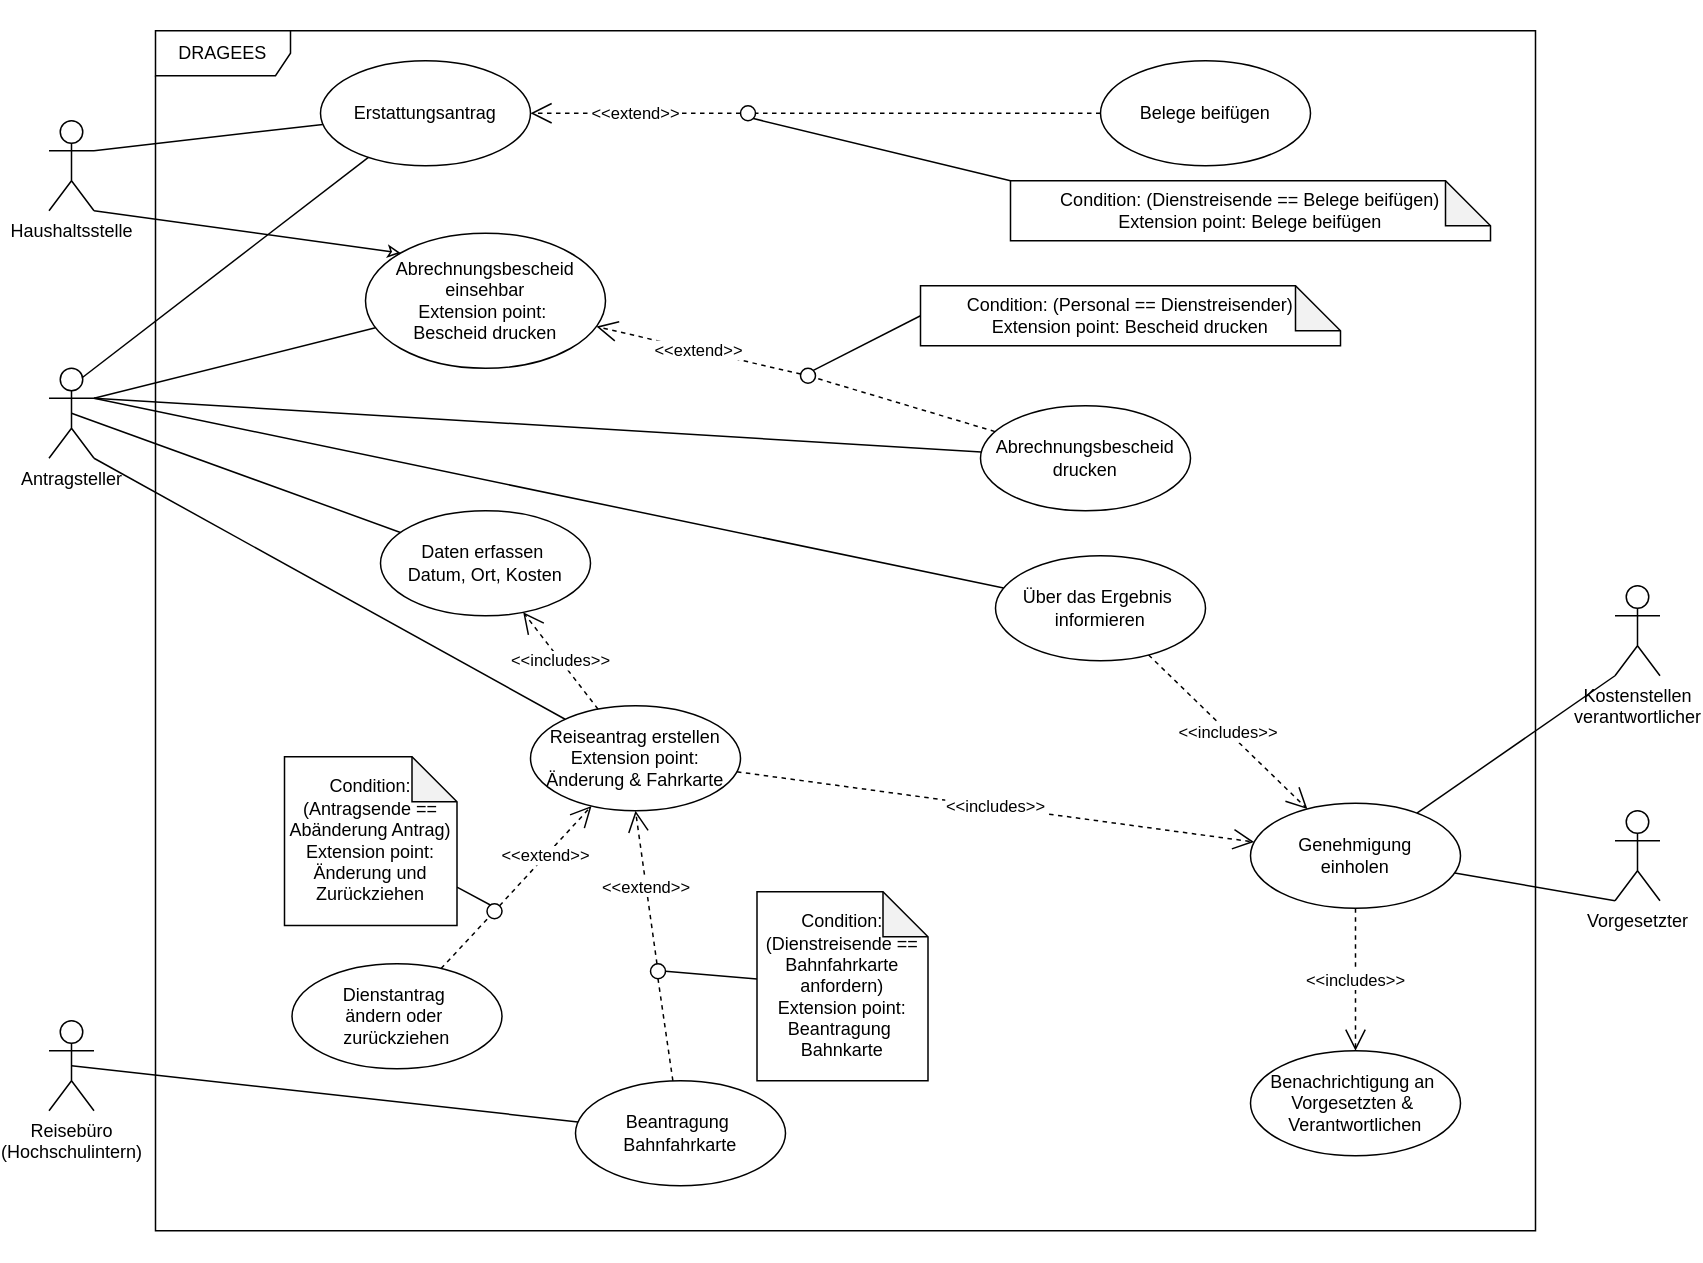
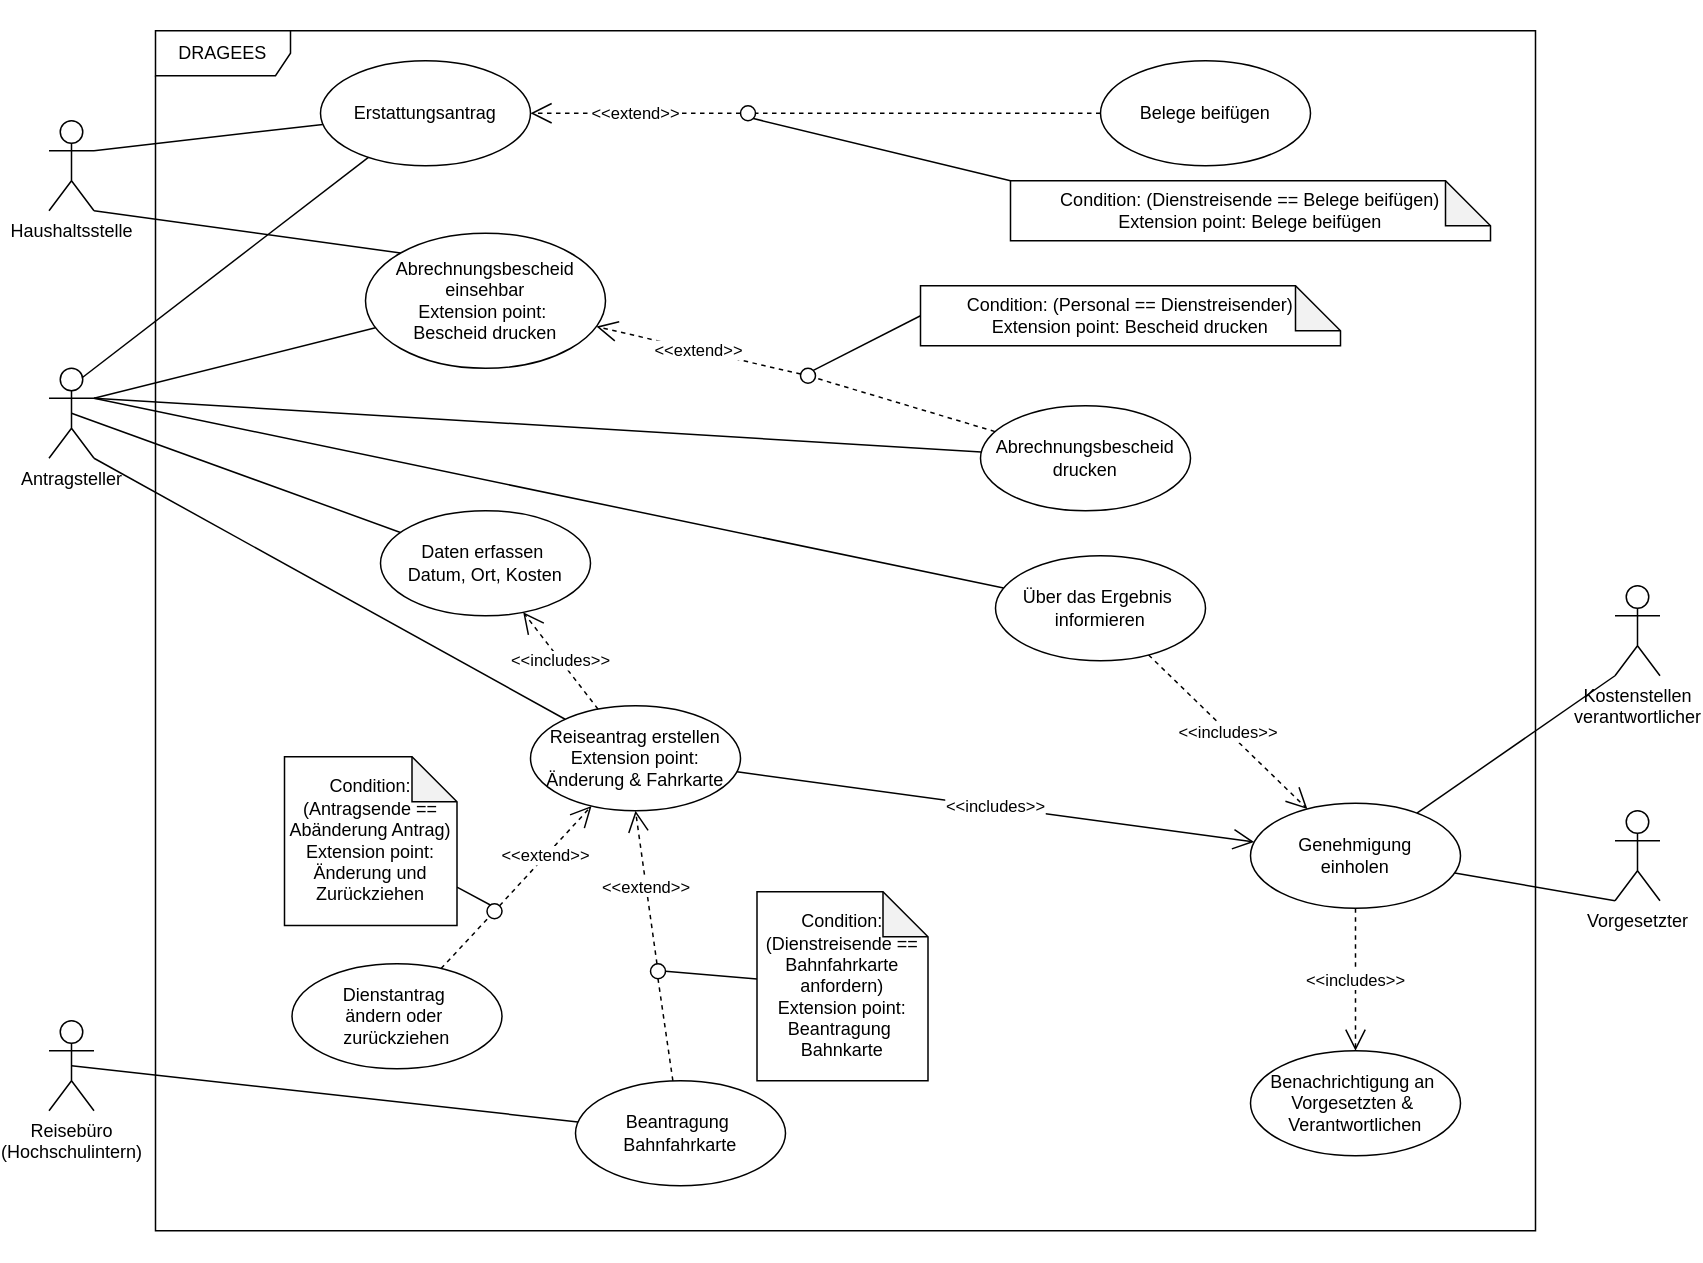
(389, 251) -> (392, 252)
(841, 786) -> (841, 786)
